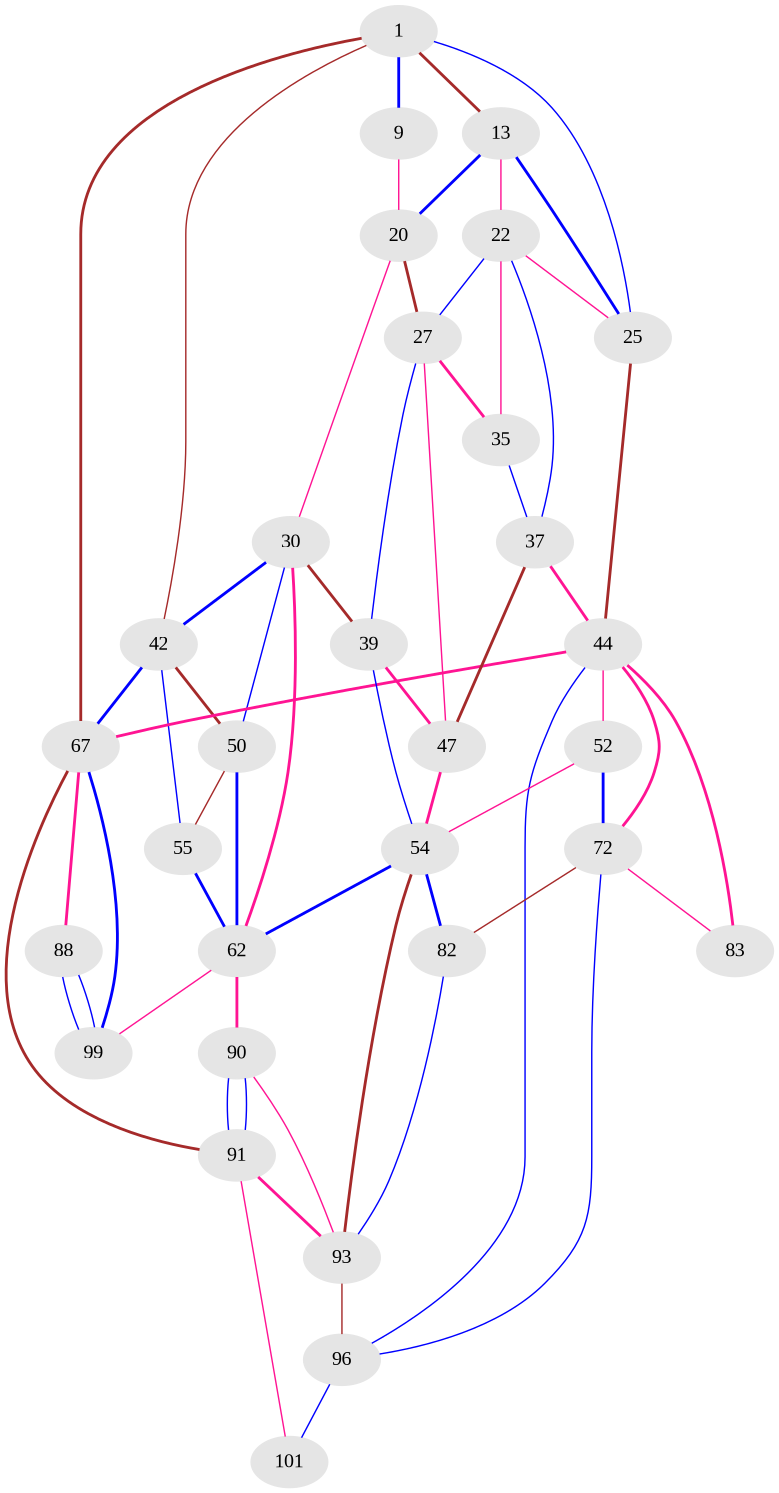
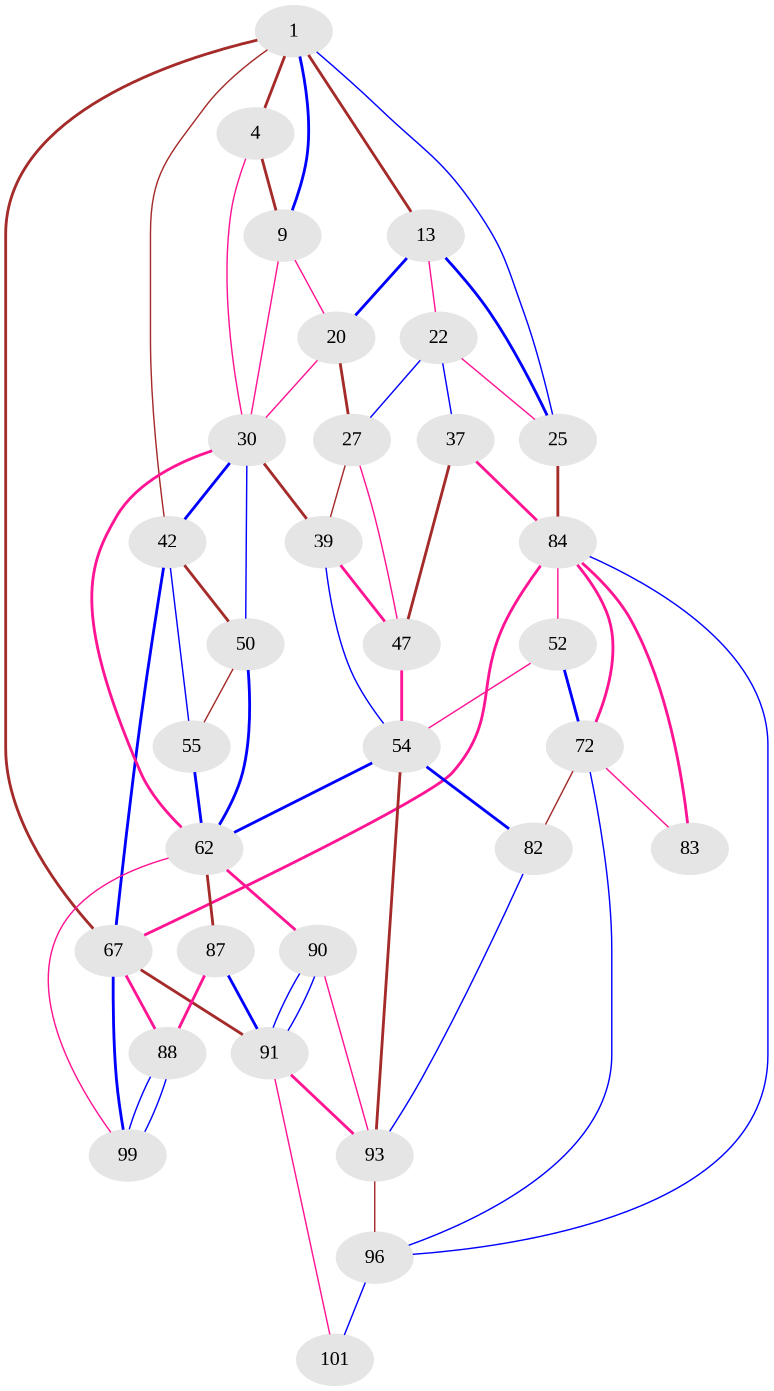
none -> (256, 133)
none -> (265, 338)
(501, 440) -> none
(389, 490) -> (338, 491)
(603, 644) -> (558, 542)
none -> (216, 951)
